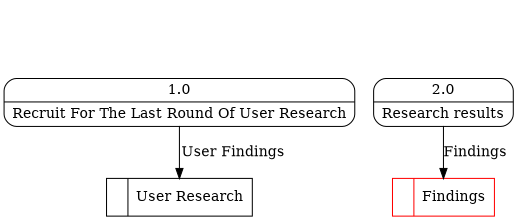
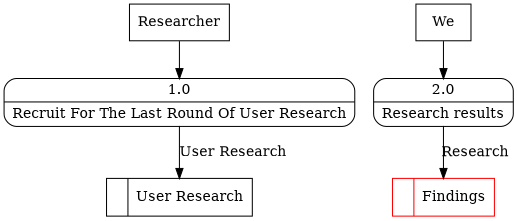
none -> (179, 22)
none -> (443, 22)
(233, 152) -> (233, 152)
(476, 152) -> (476, 152)
